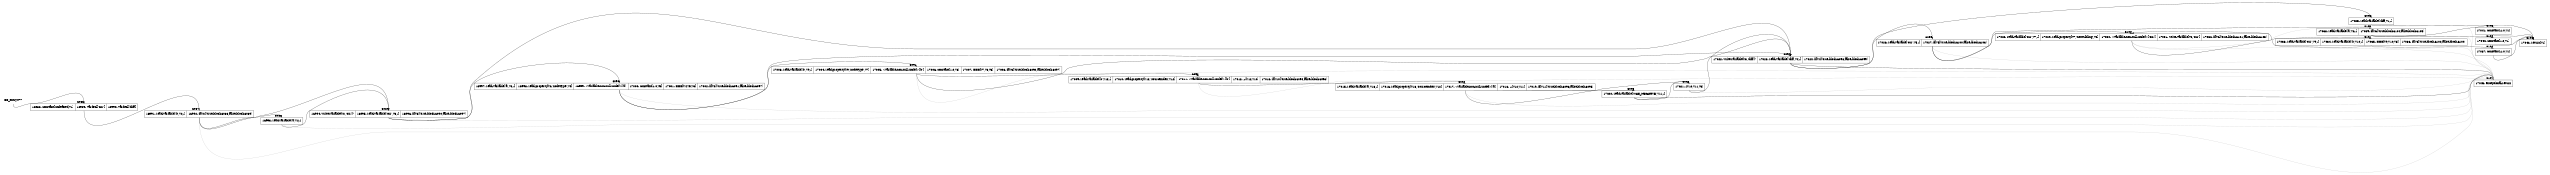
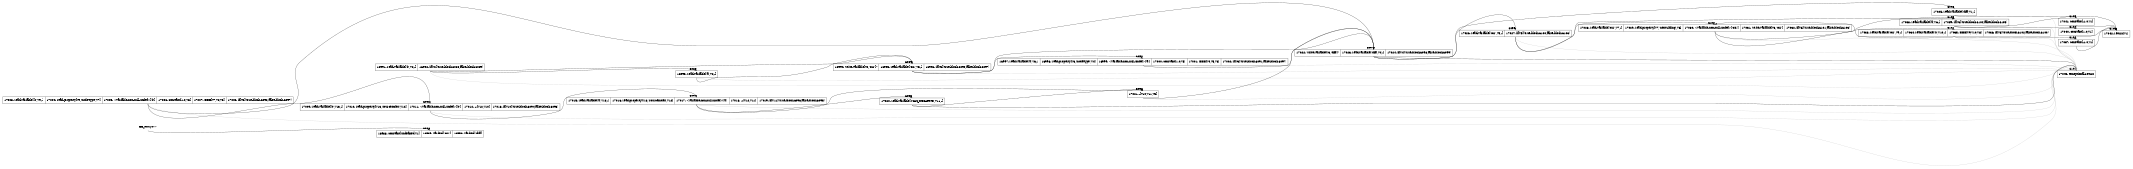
(2239, 45) -> (1822, 35)
(777, 65) -> none
(141, 111) -> none
